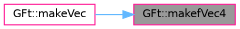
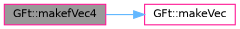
(109, 15) -> (120, 15)
